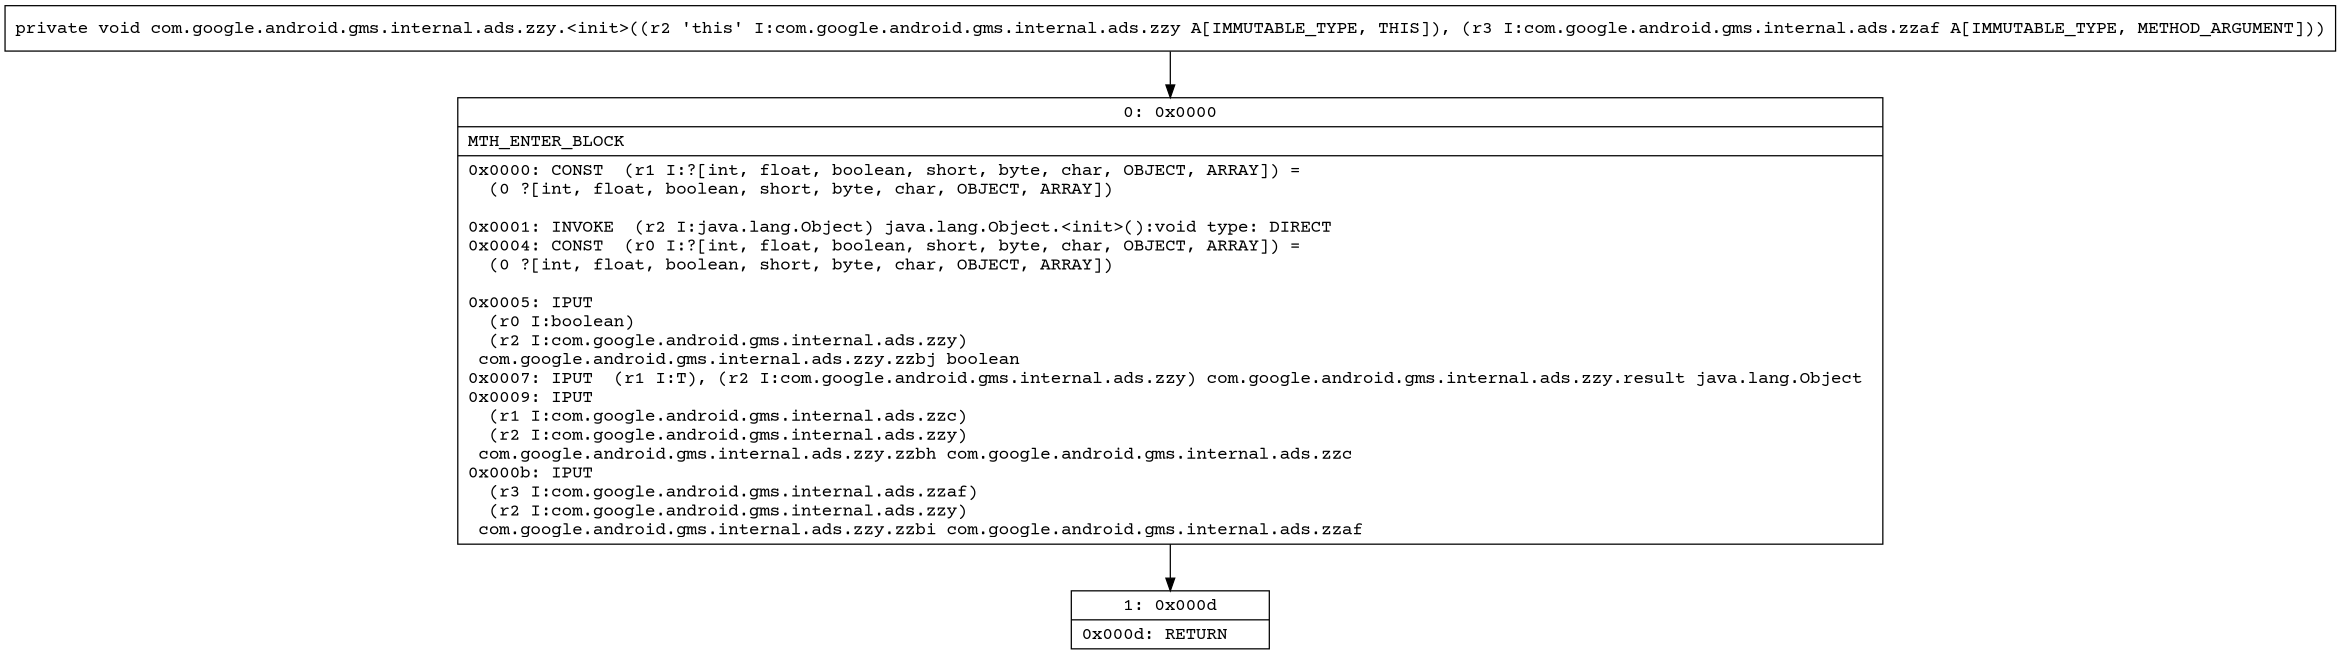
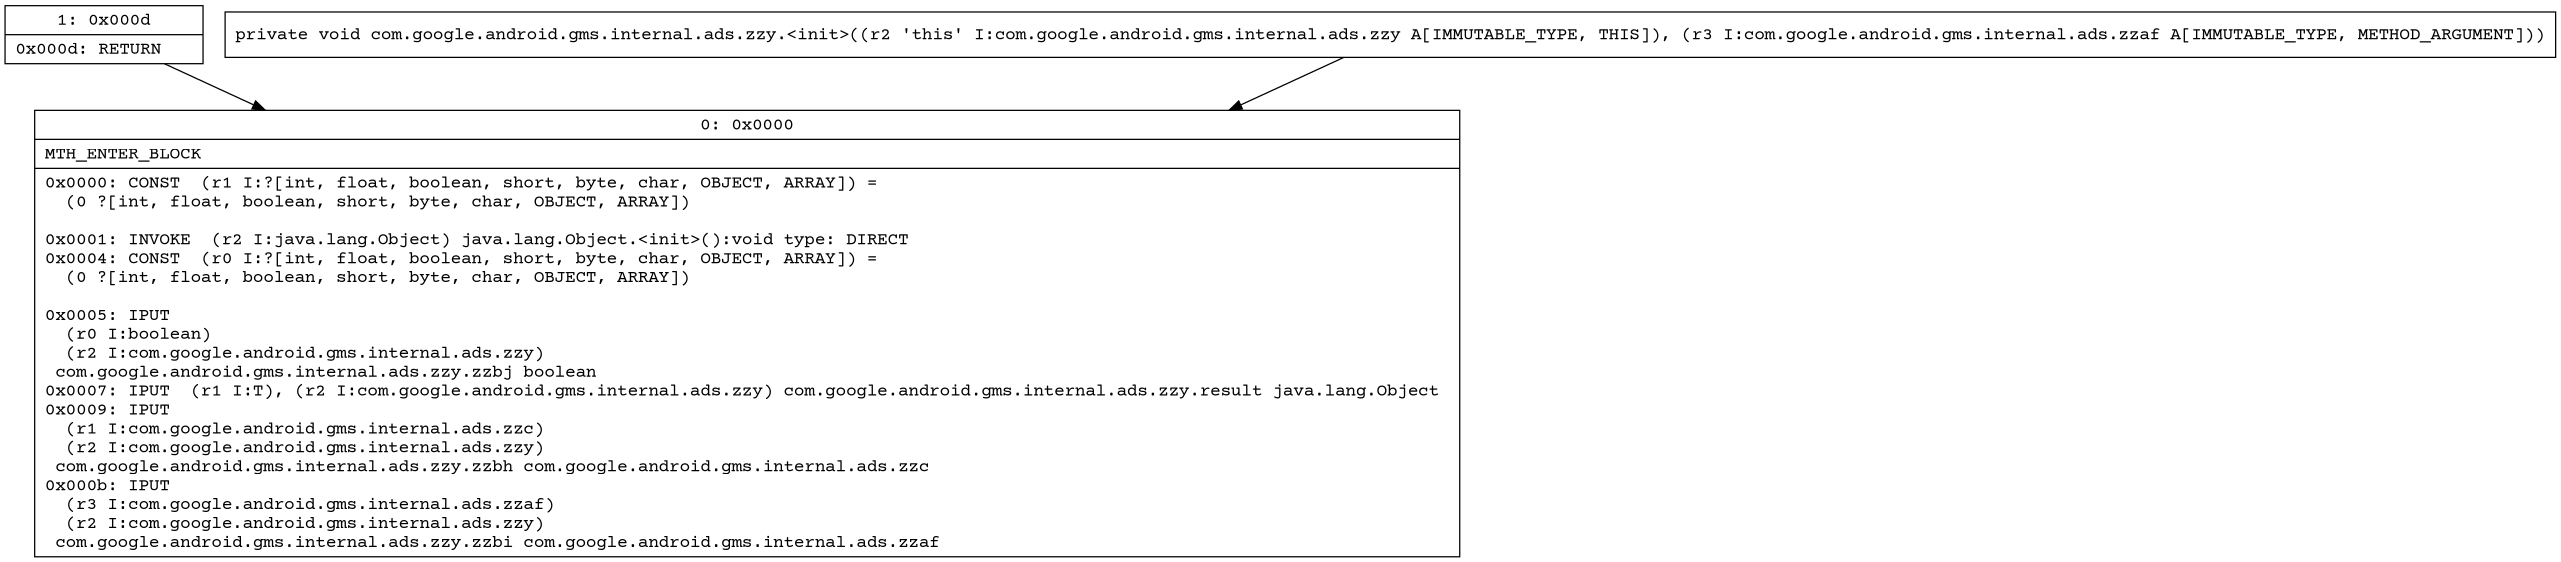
(1170, 561) -> (209, 84)
